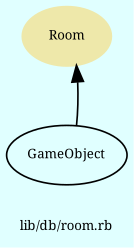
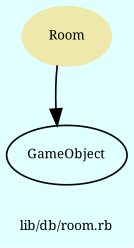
(78, 104) -> (56, 87)
